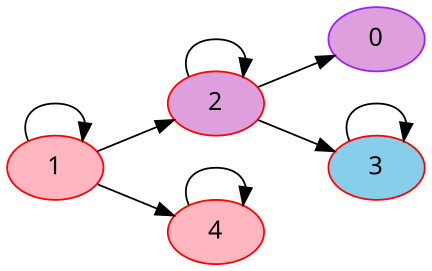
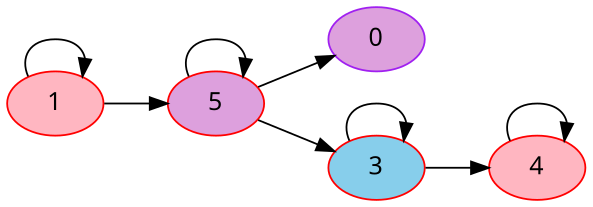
(216, 104) -> (216, 104)
(127, 196) -> (448, 168)
